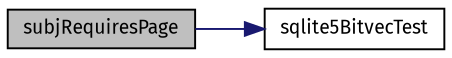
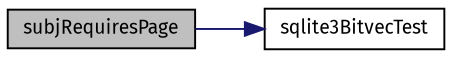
(355, 29) -> (355, 29)
